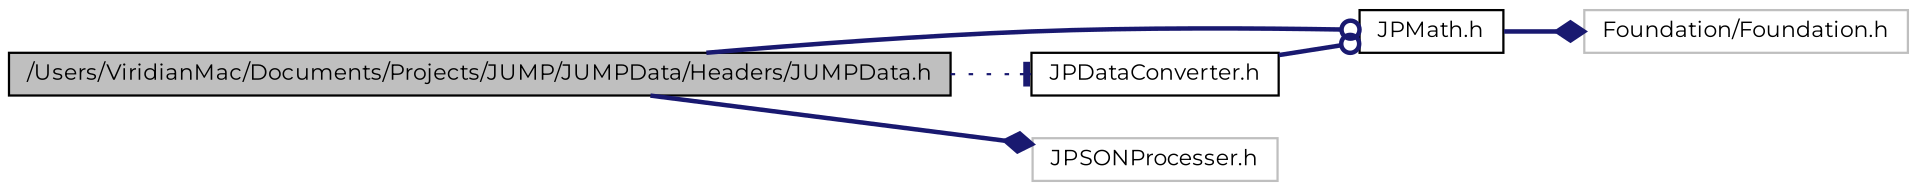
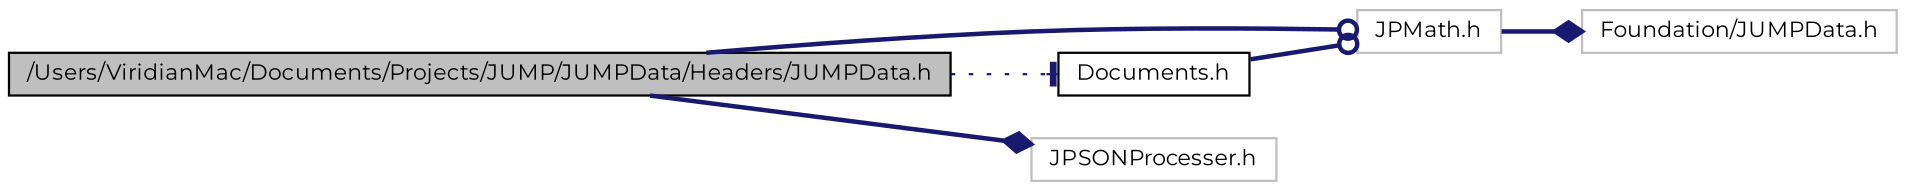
(1431, 31) -> (1429, 31)
(1746, 31) -> (1739, 31)
(1155, 74) -> (1154, 74)
